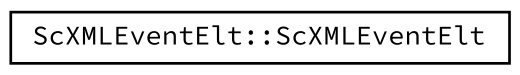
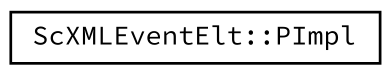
(260, 38) -> (195, 38)
